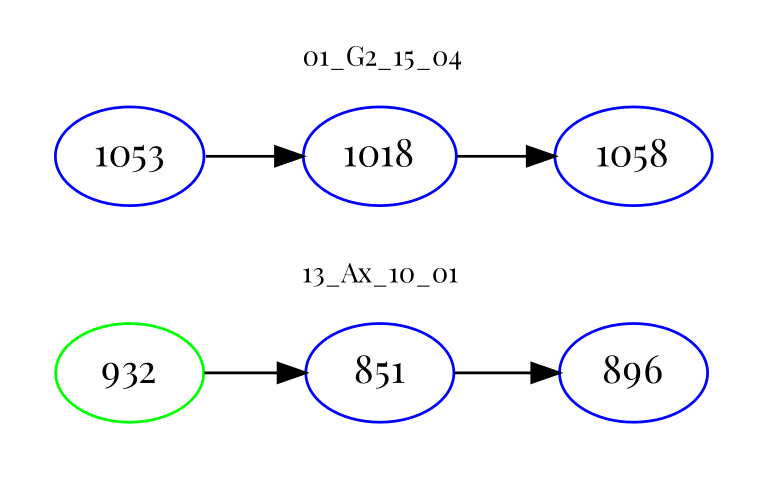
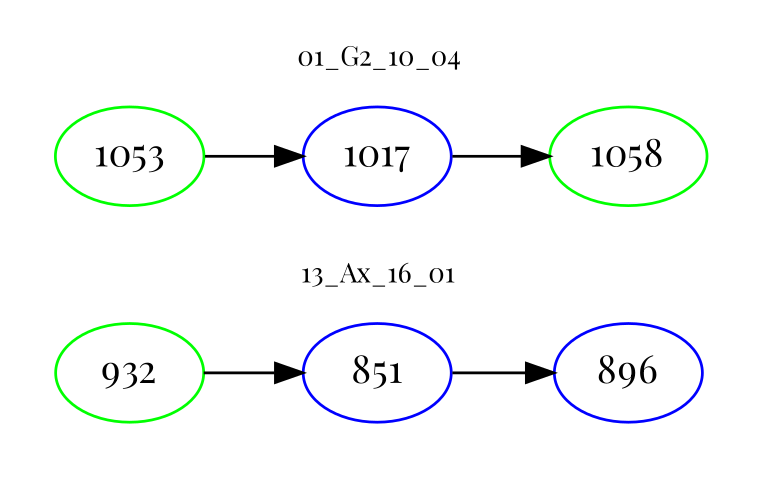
(383, 59) -> (381, 59)
(130, 156) -> (130, 156)
(380, 156) -> (377, 156)
(634, 156) -> (628, 156)
(382, 276) -> (379, 276)
